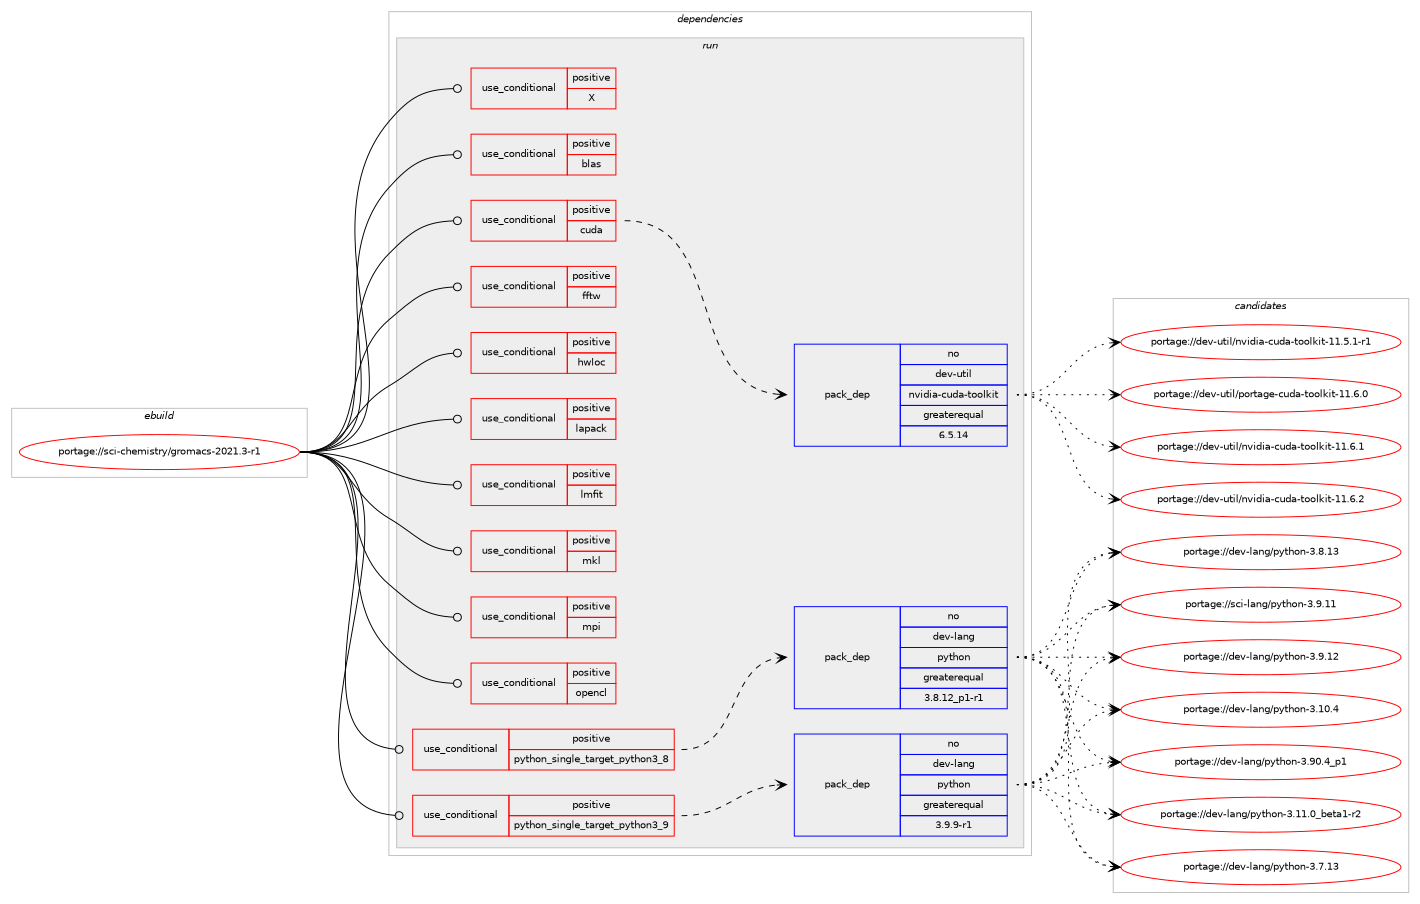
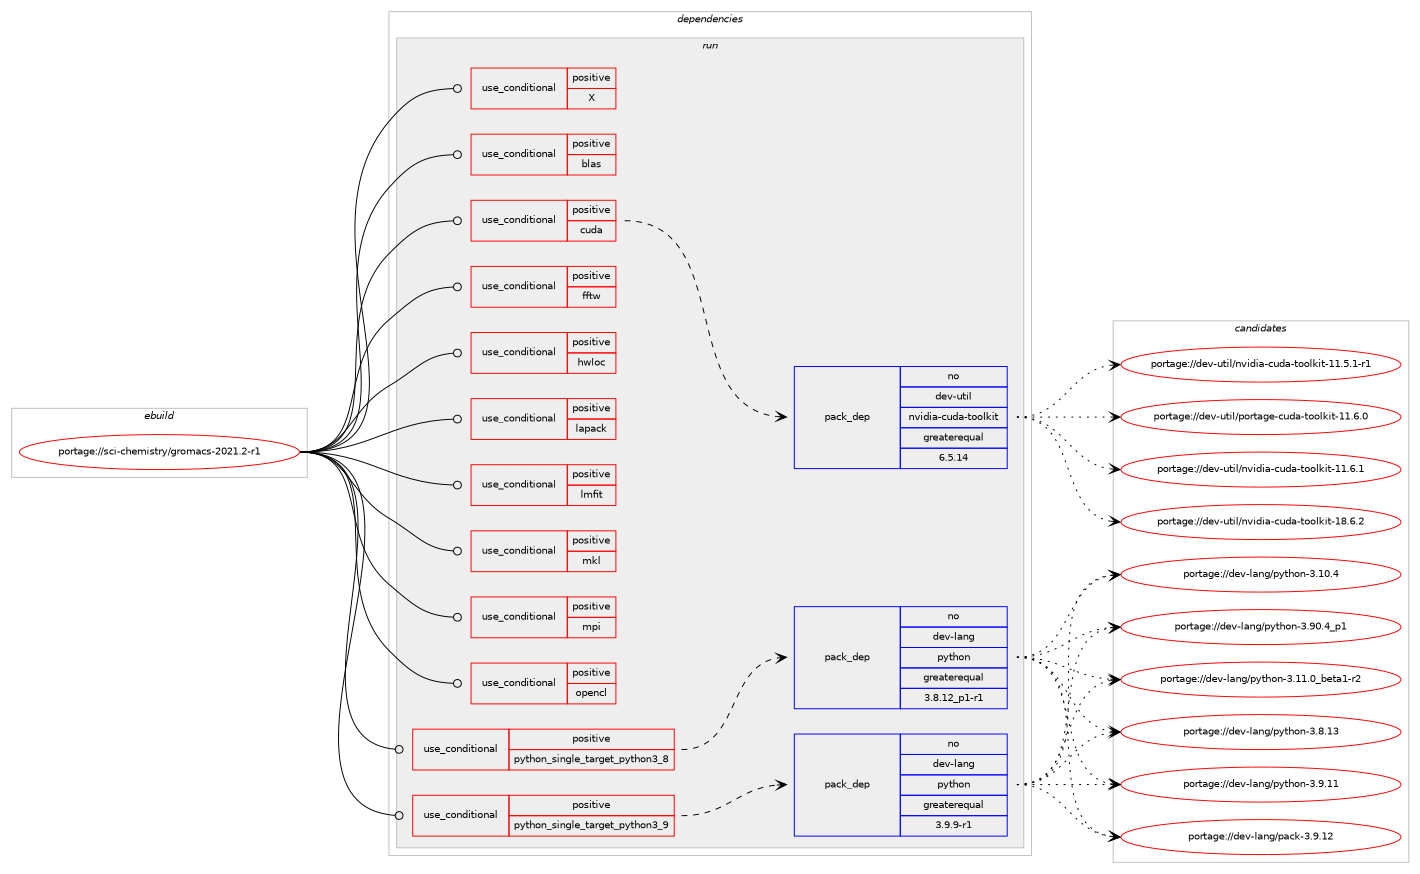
(159, 452) -> (159, 452)
(1261, 500) -> (1261, 522)
(1261, 605) -> (1261, 785)
(1261, 657) -> (1261, 837)
(1261, 867) -> none
